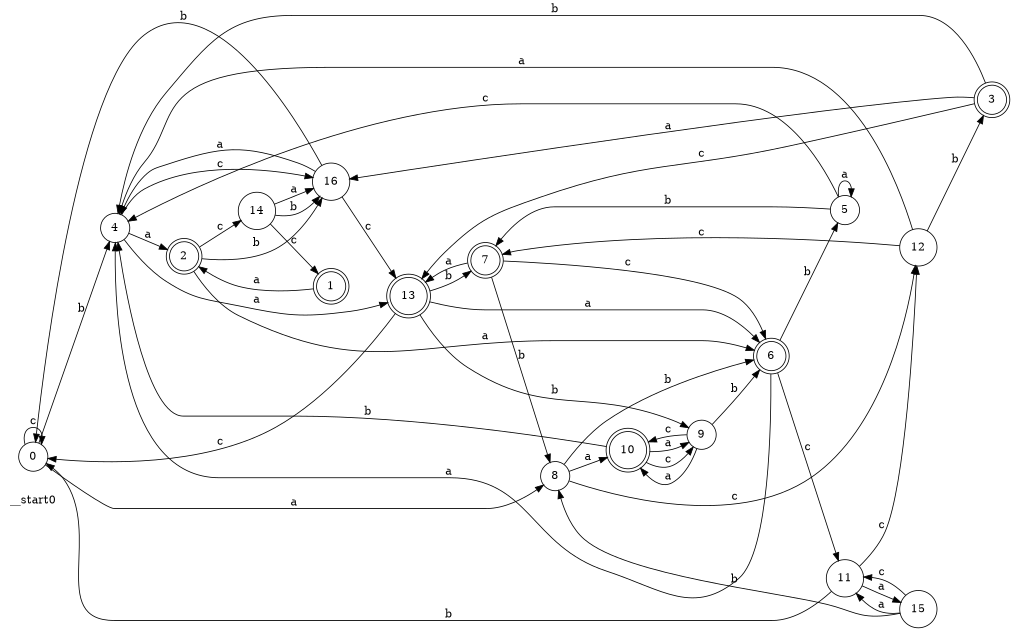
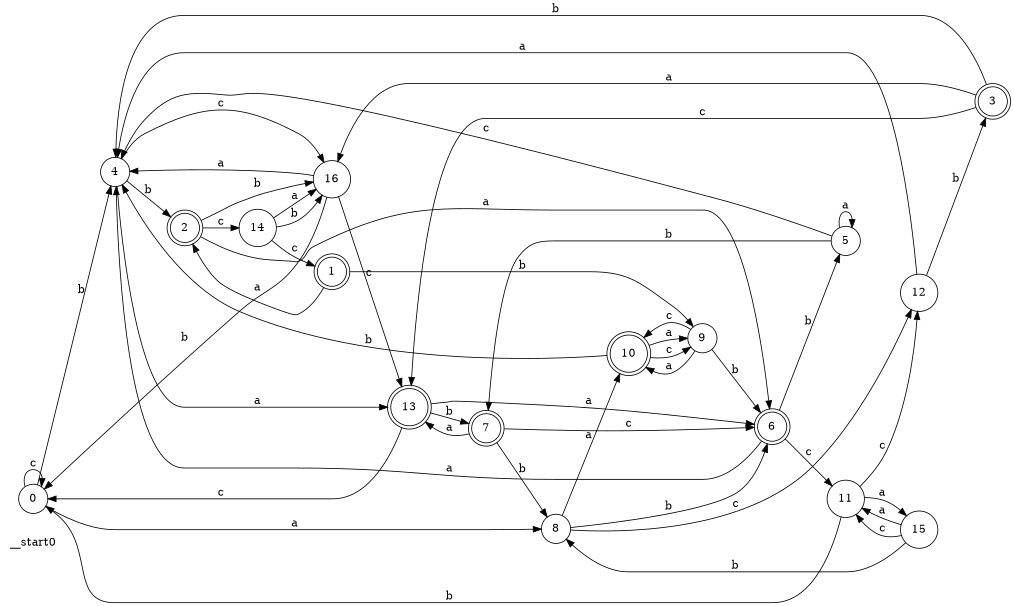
(148, 235) -> (148, 190)
(705, 238) -> none
(537, 396) -> (526, 272)
